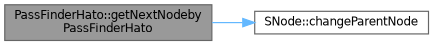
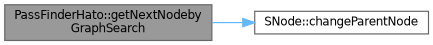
(108, 23) -> (108, 23)
